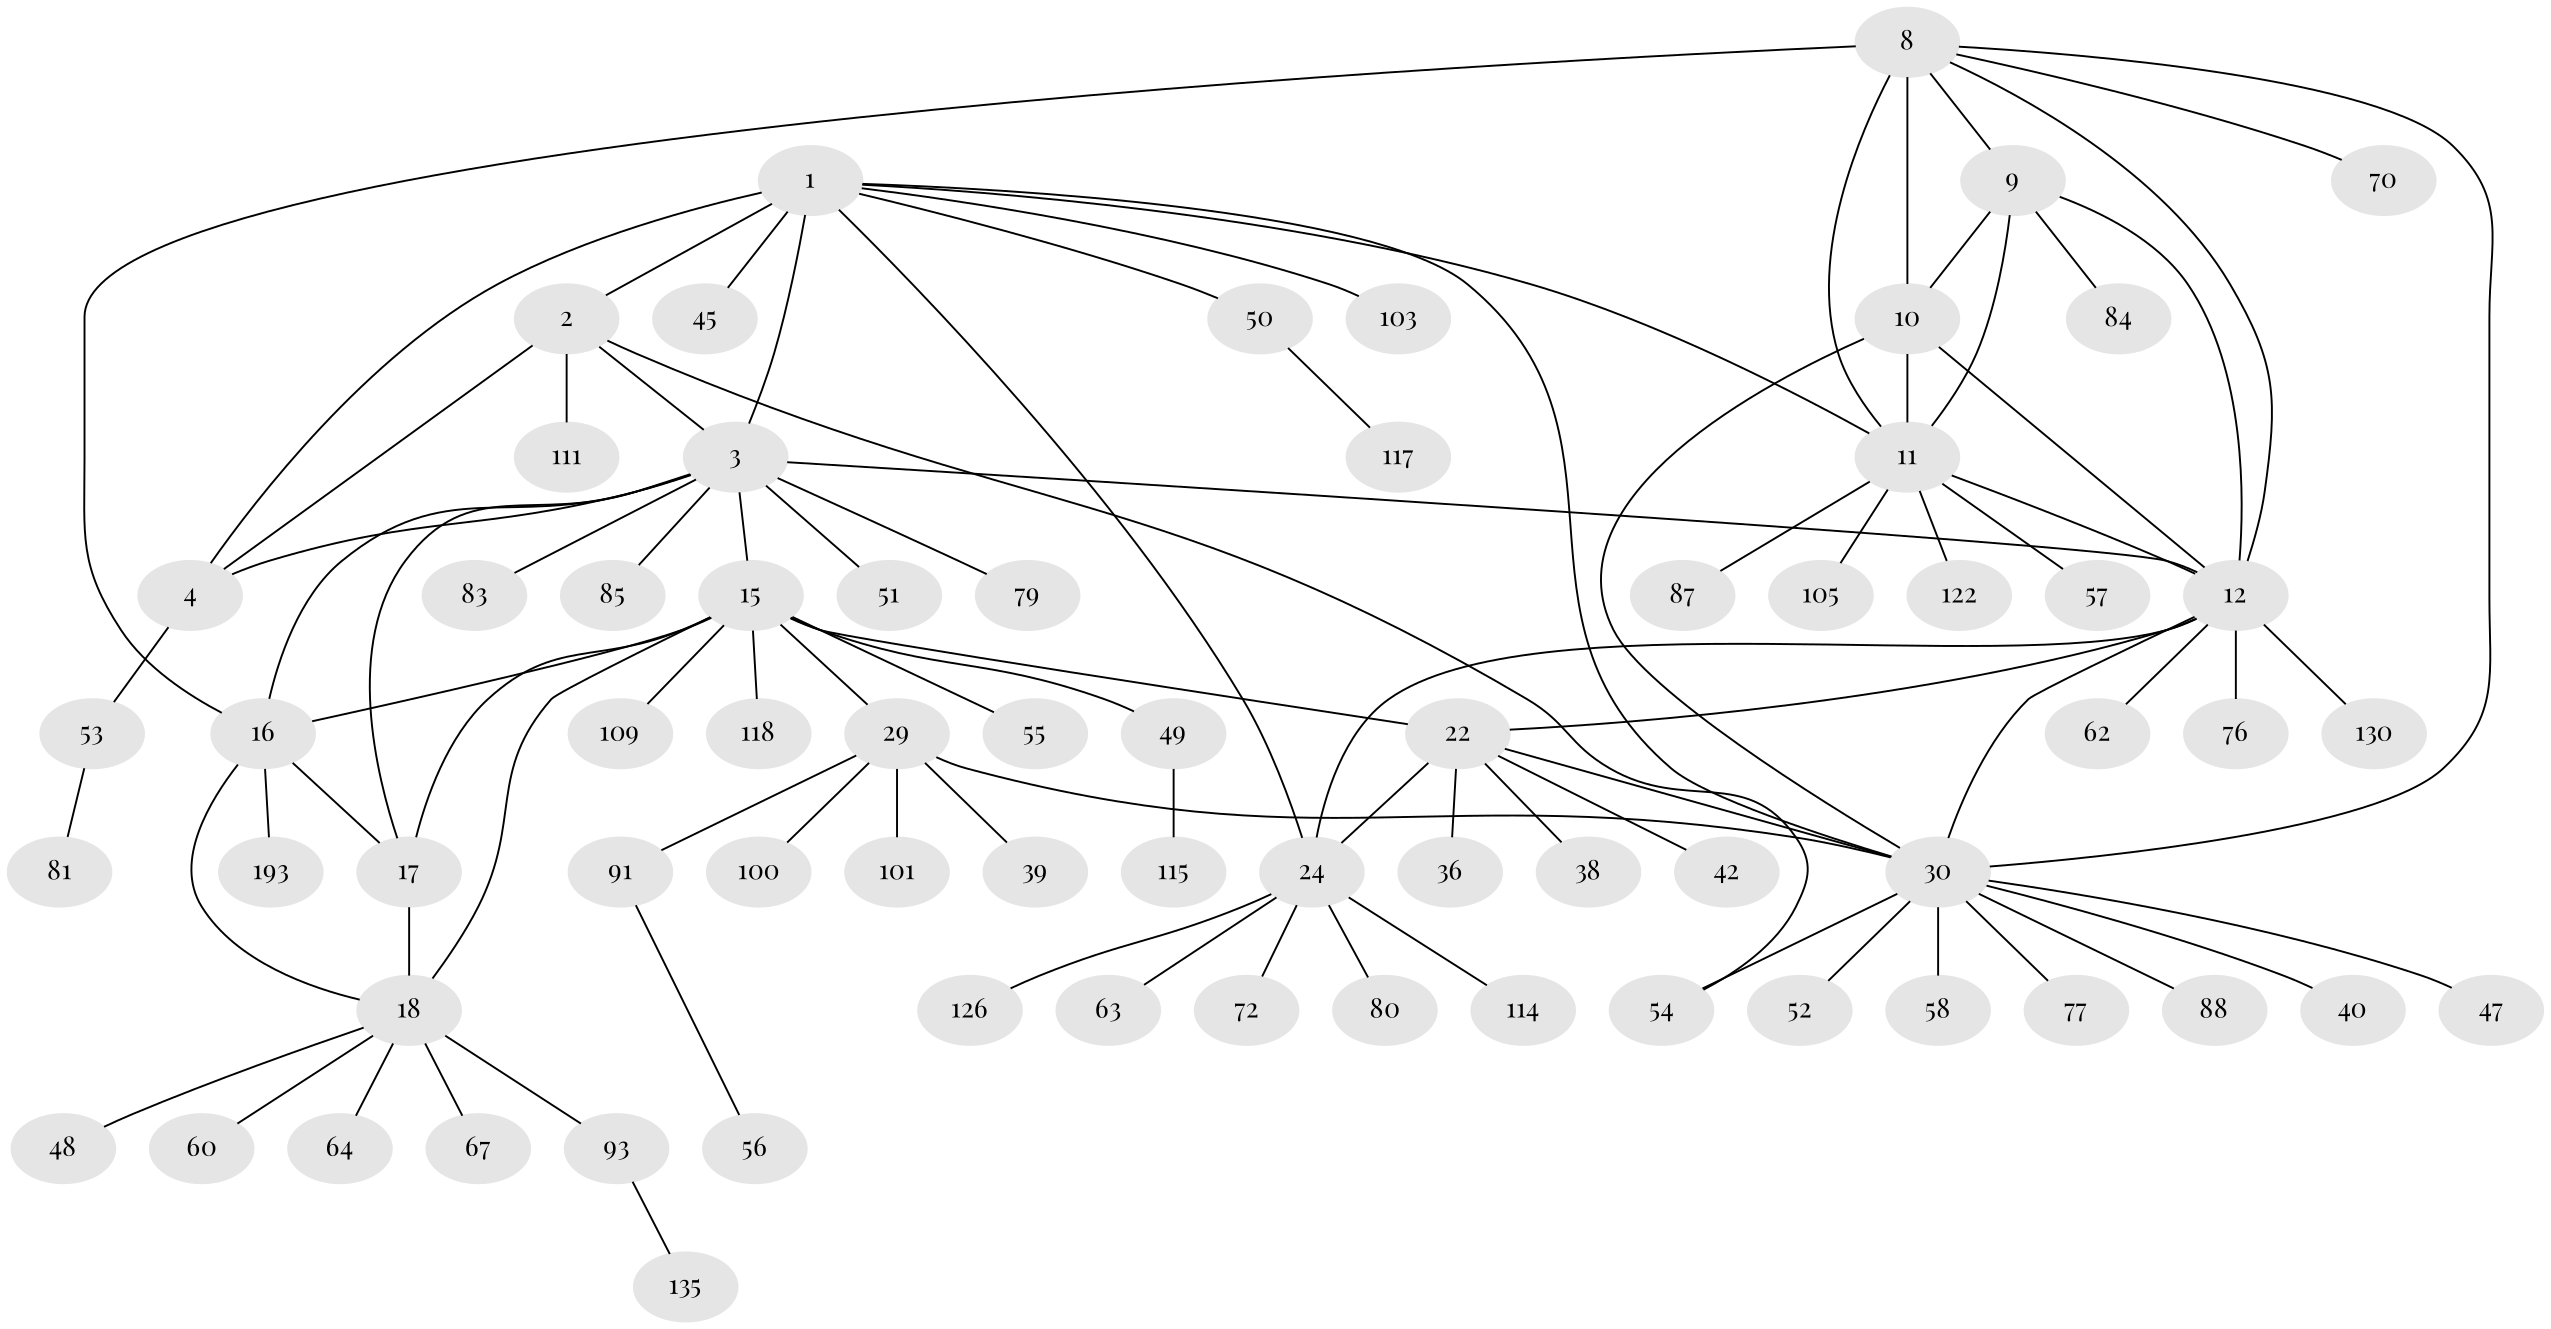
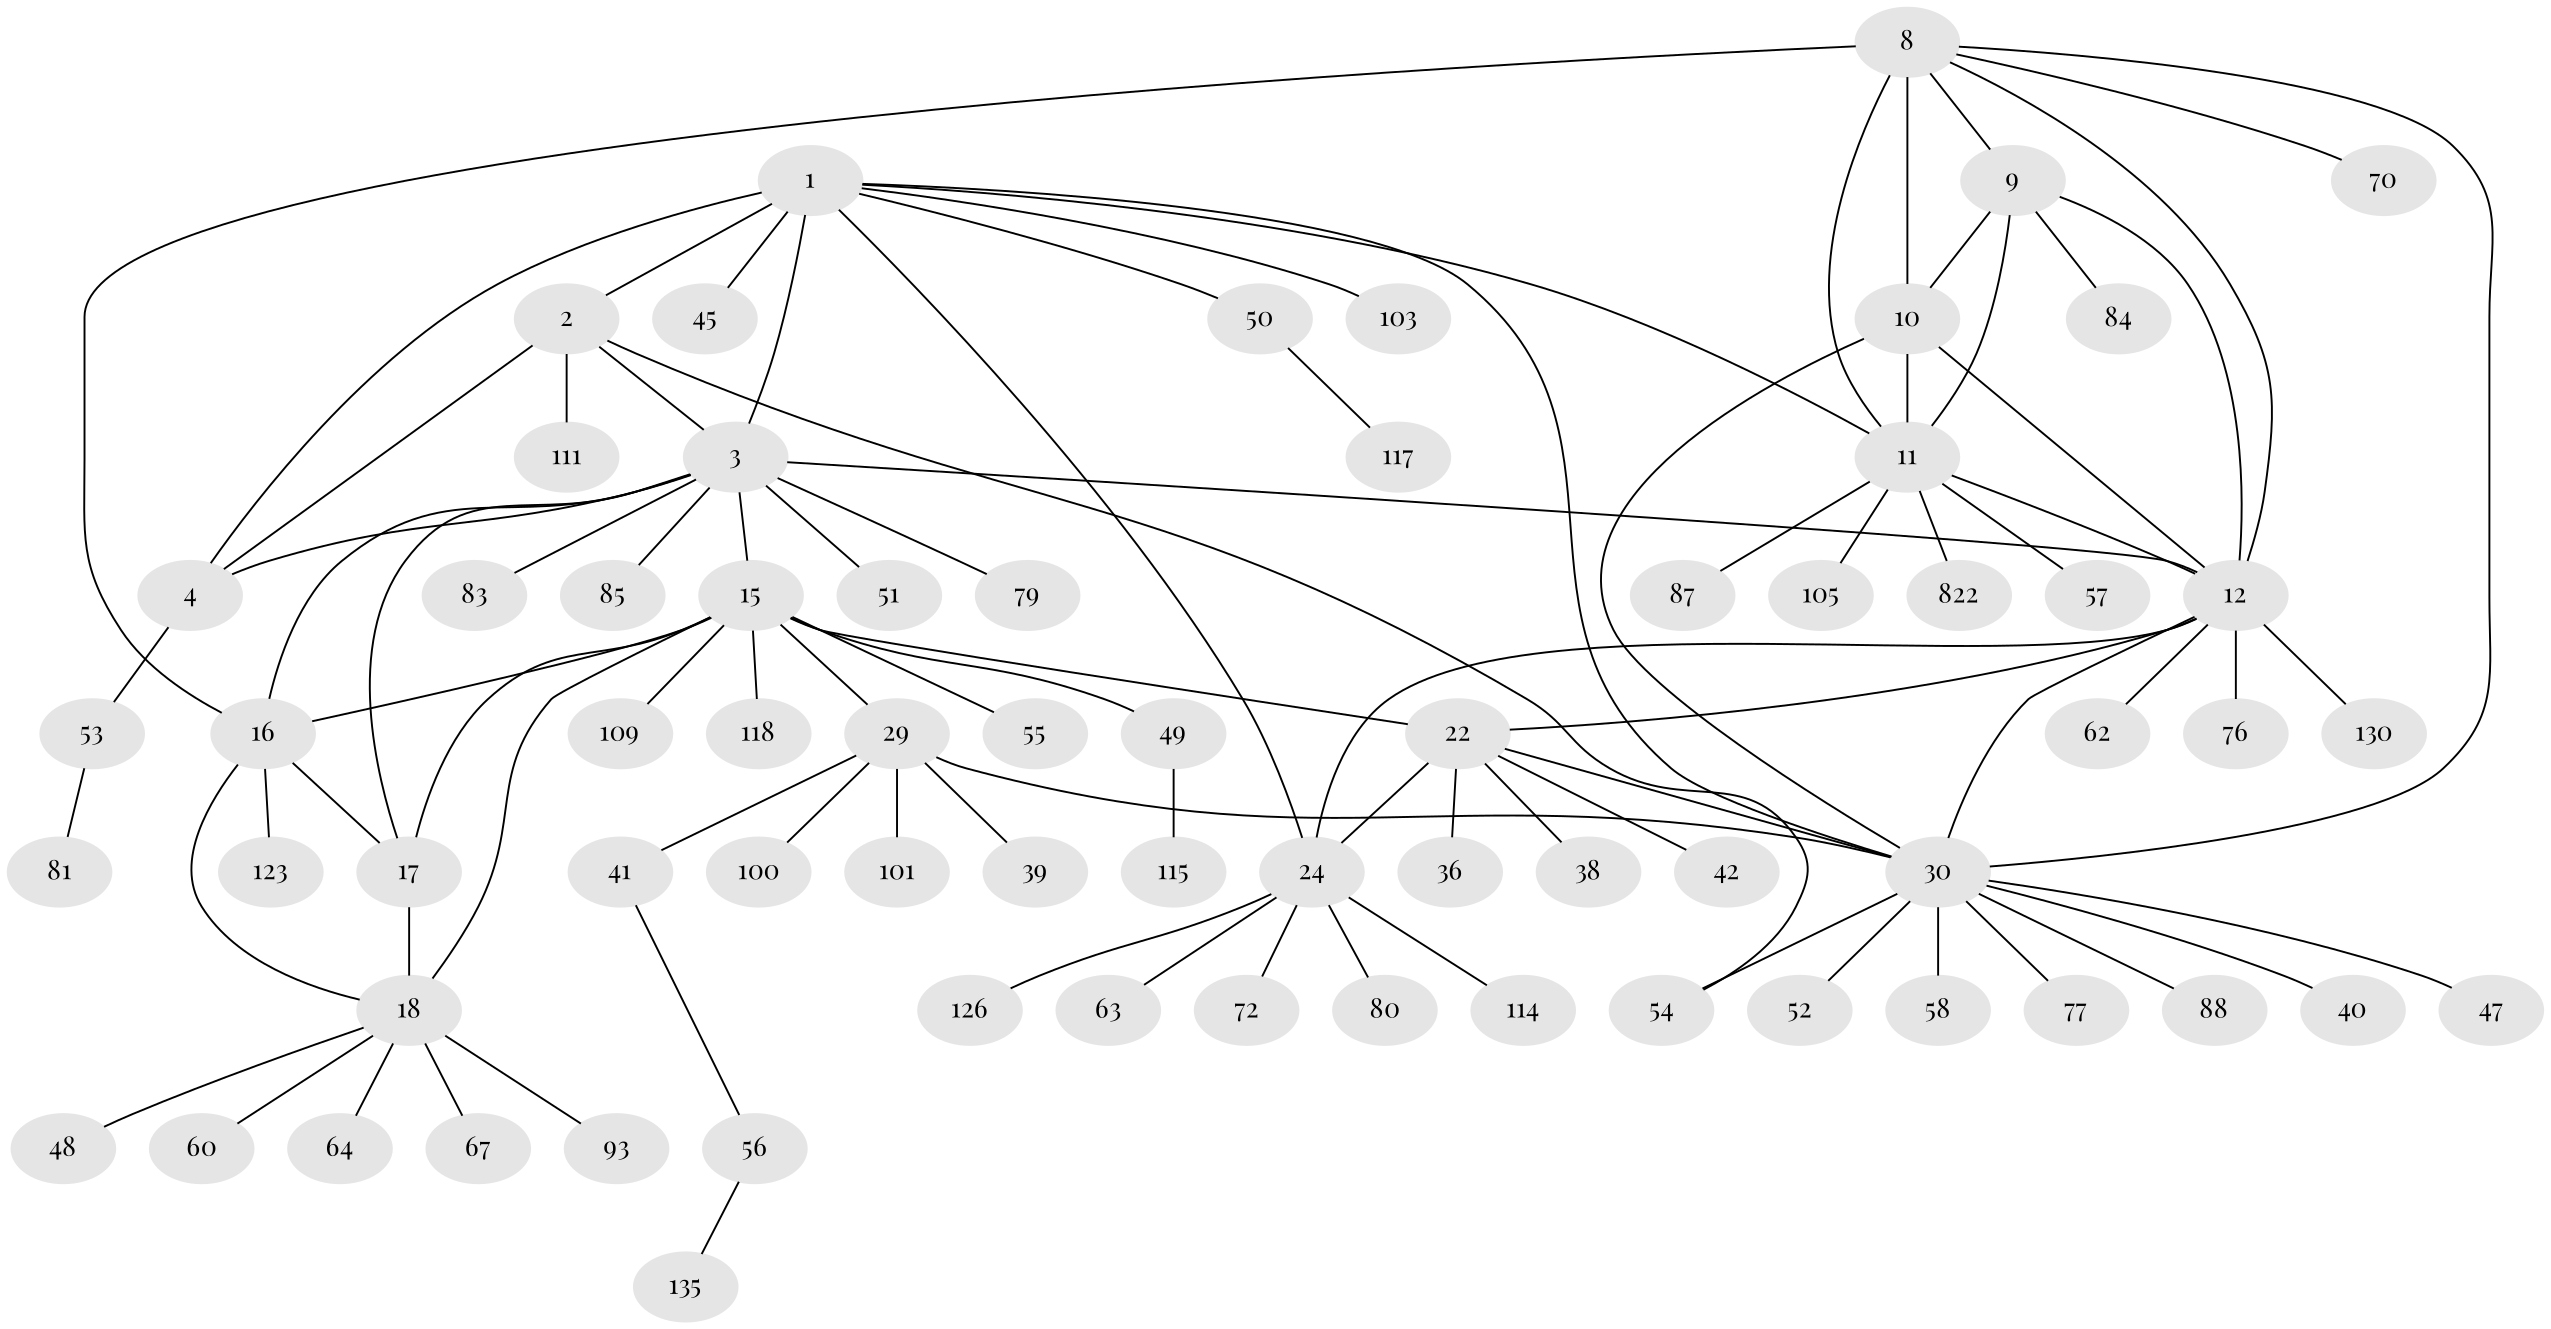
(1959, 595) -> (1959, 595)
(271, 872) -> (271, 872)
(620, 872) -> (620, 872)
(651, 1218) -> (720, 1218)
